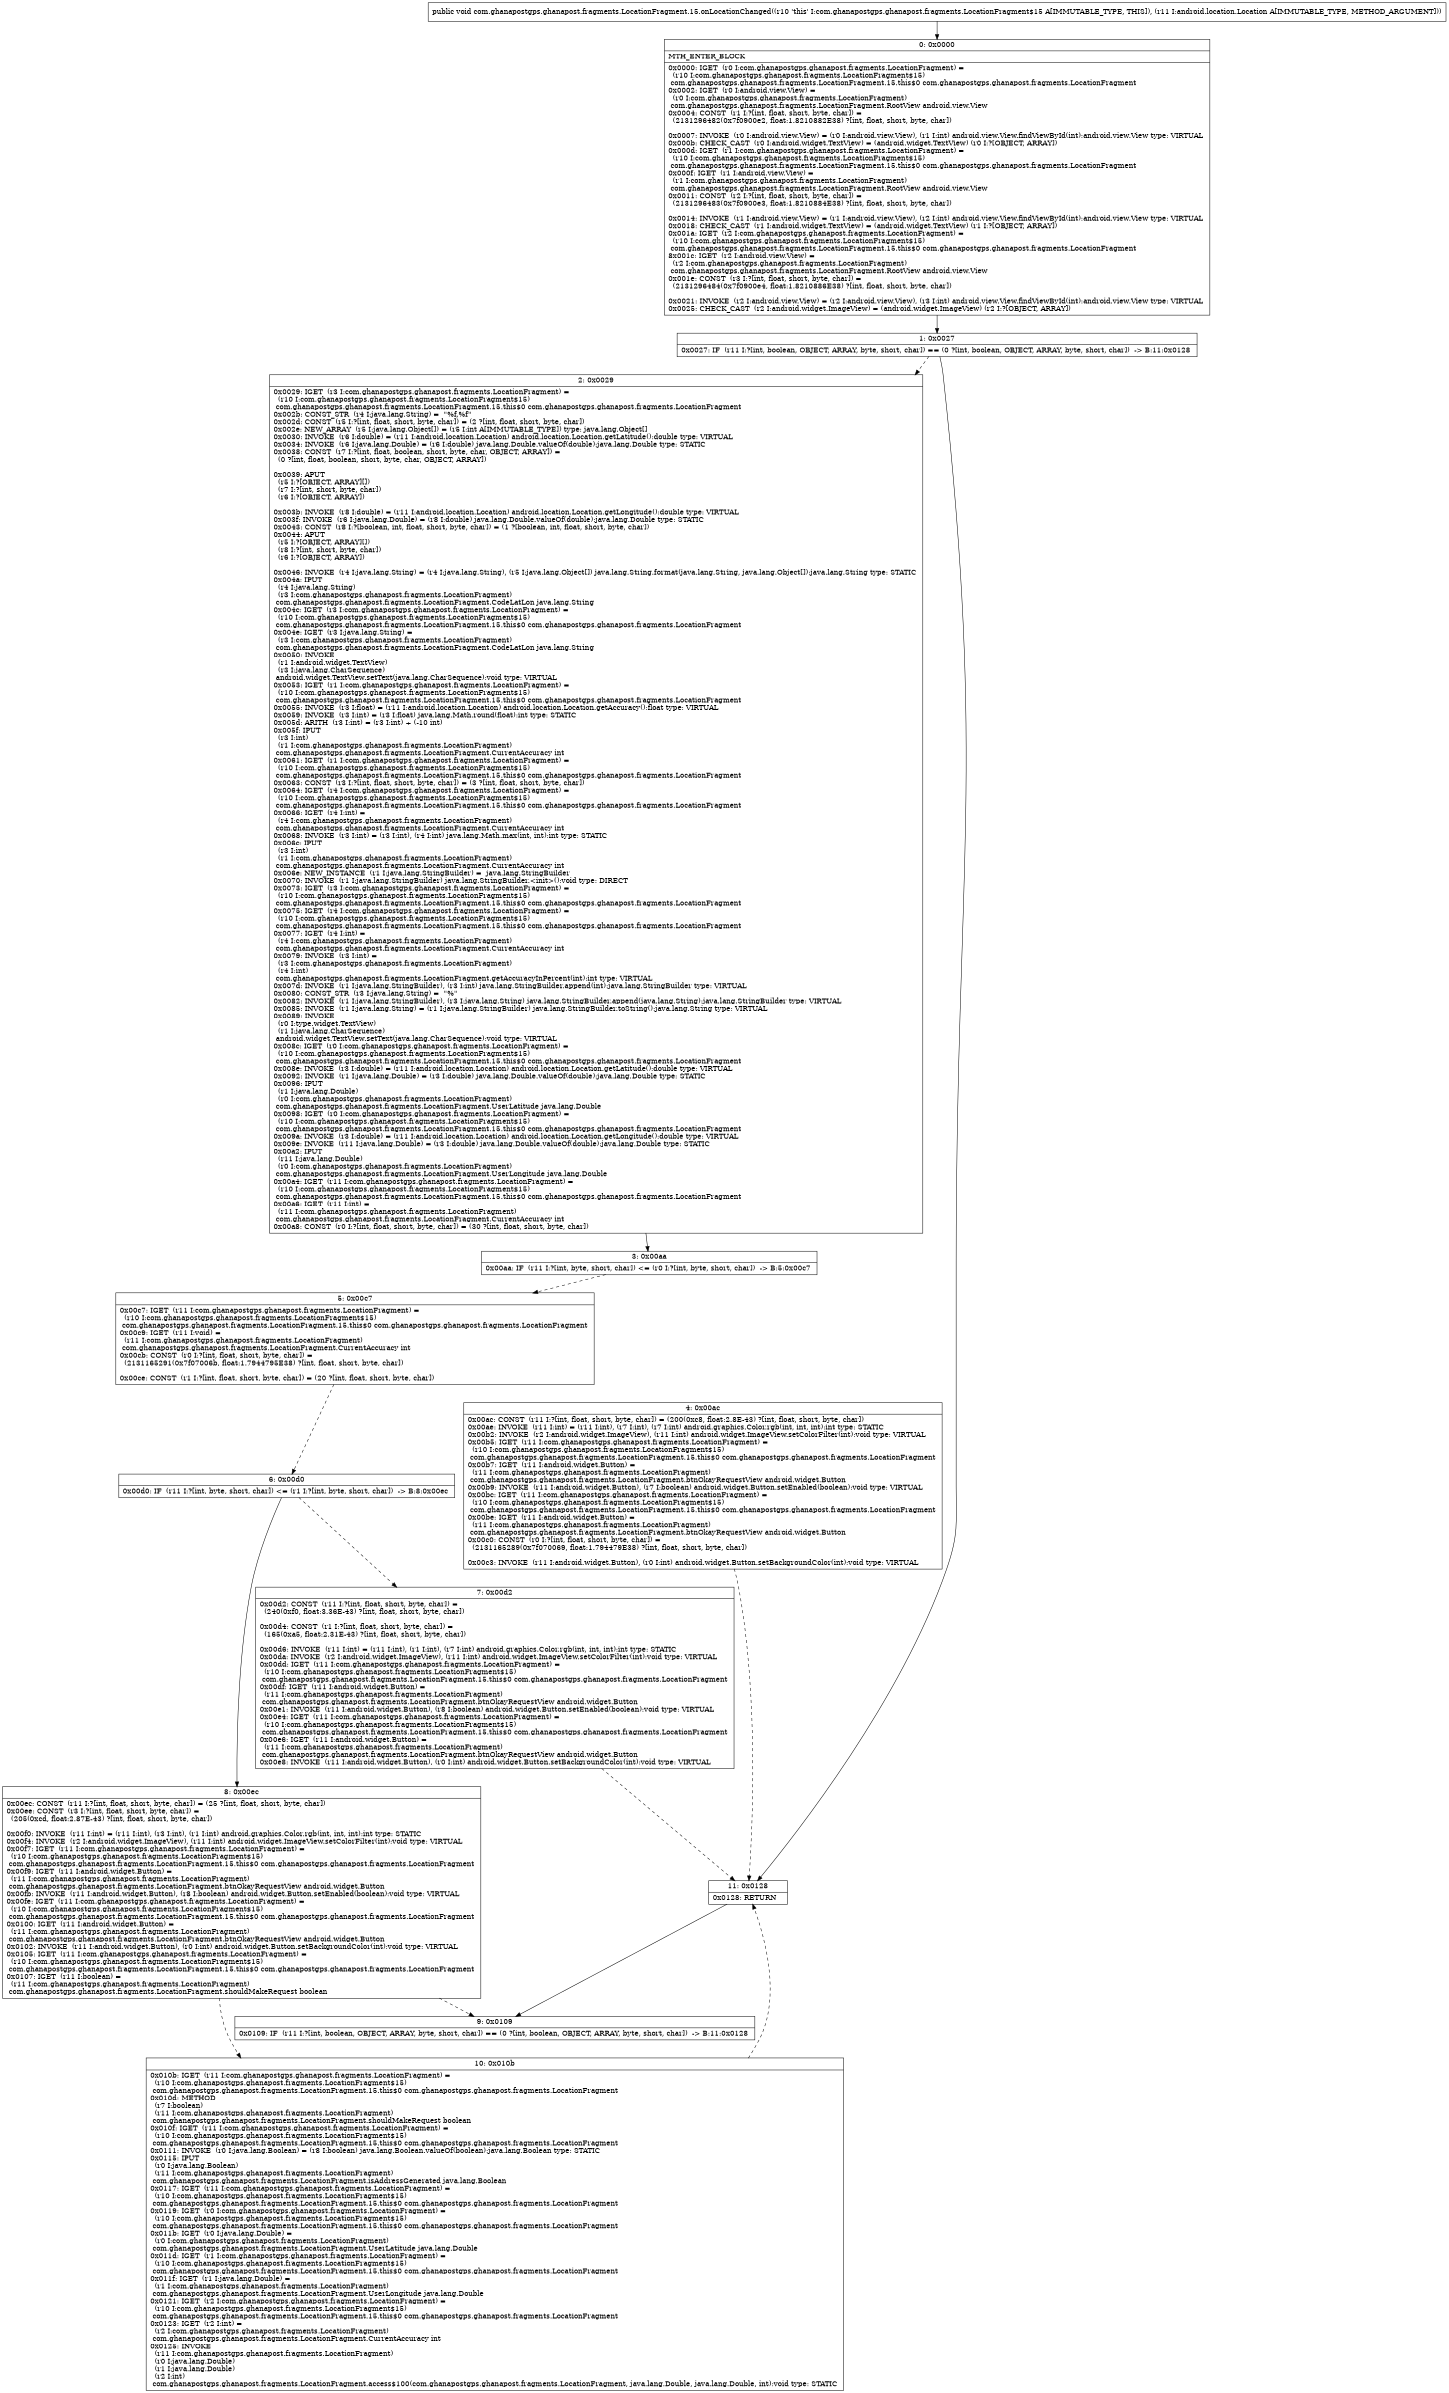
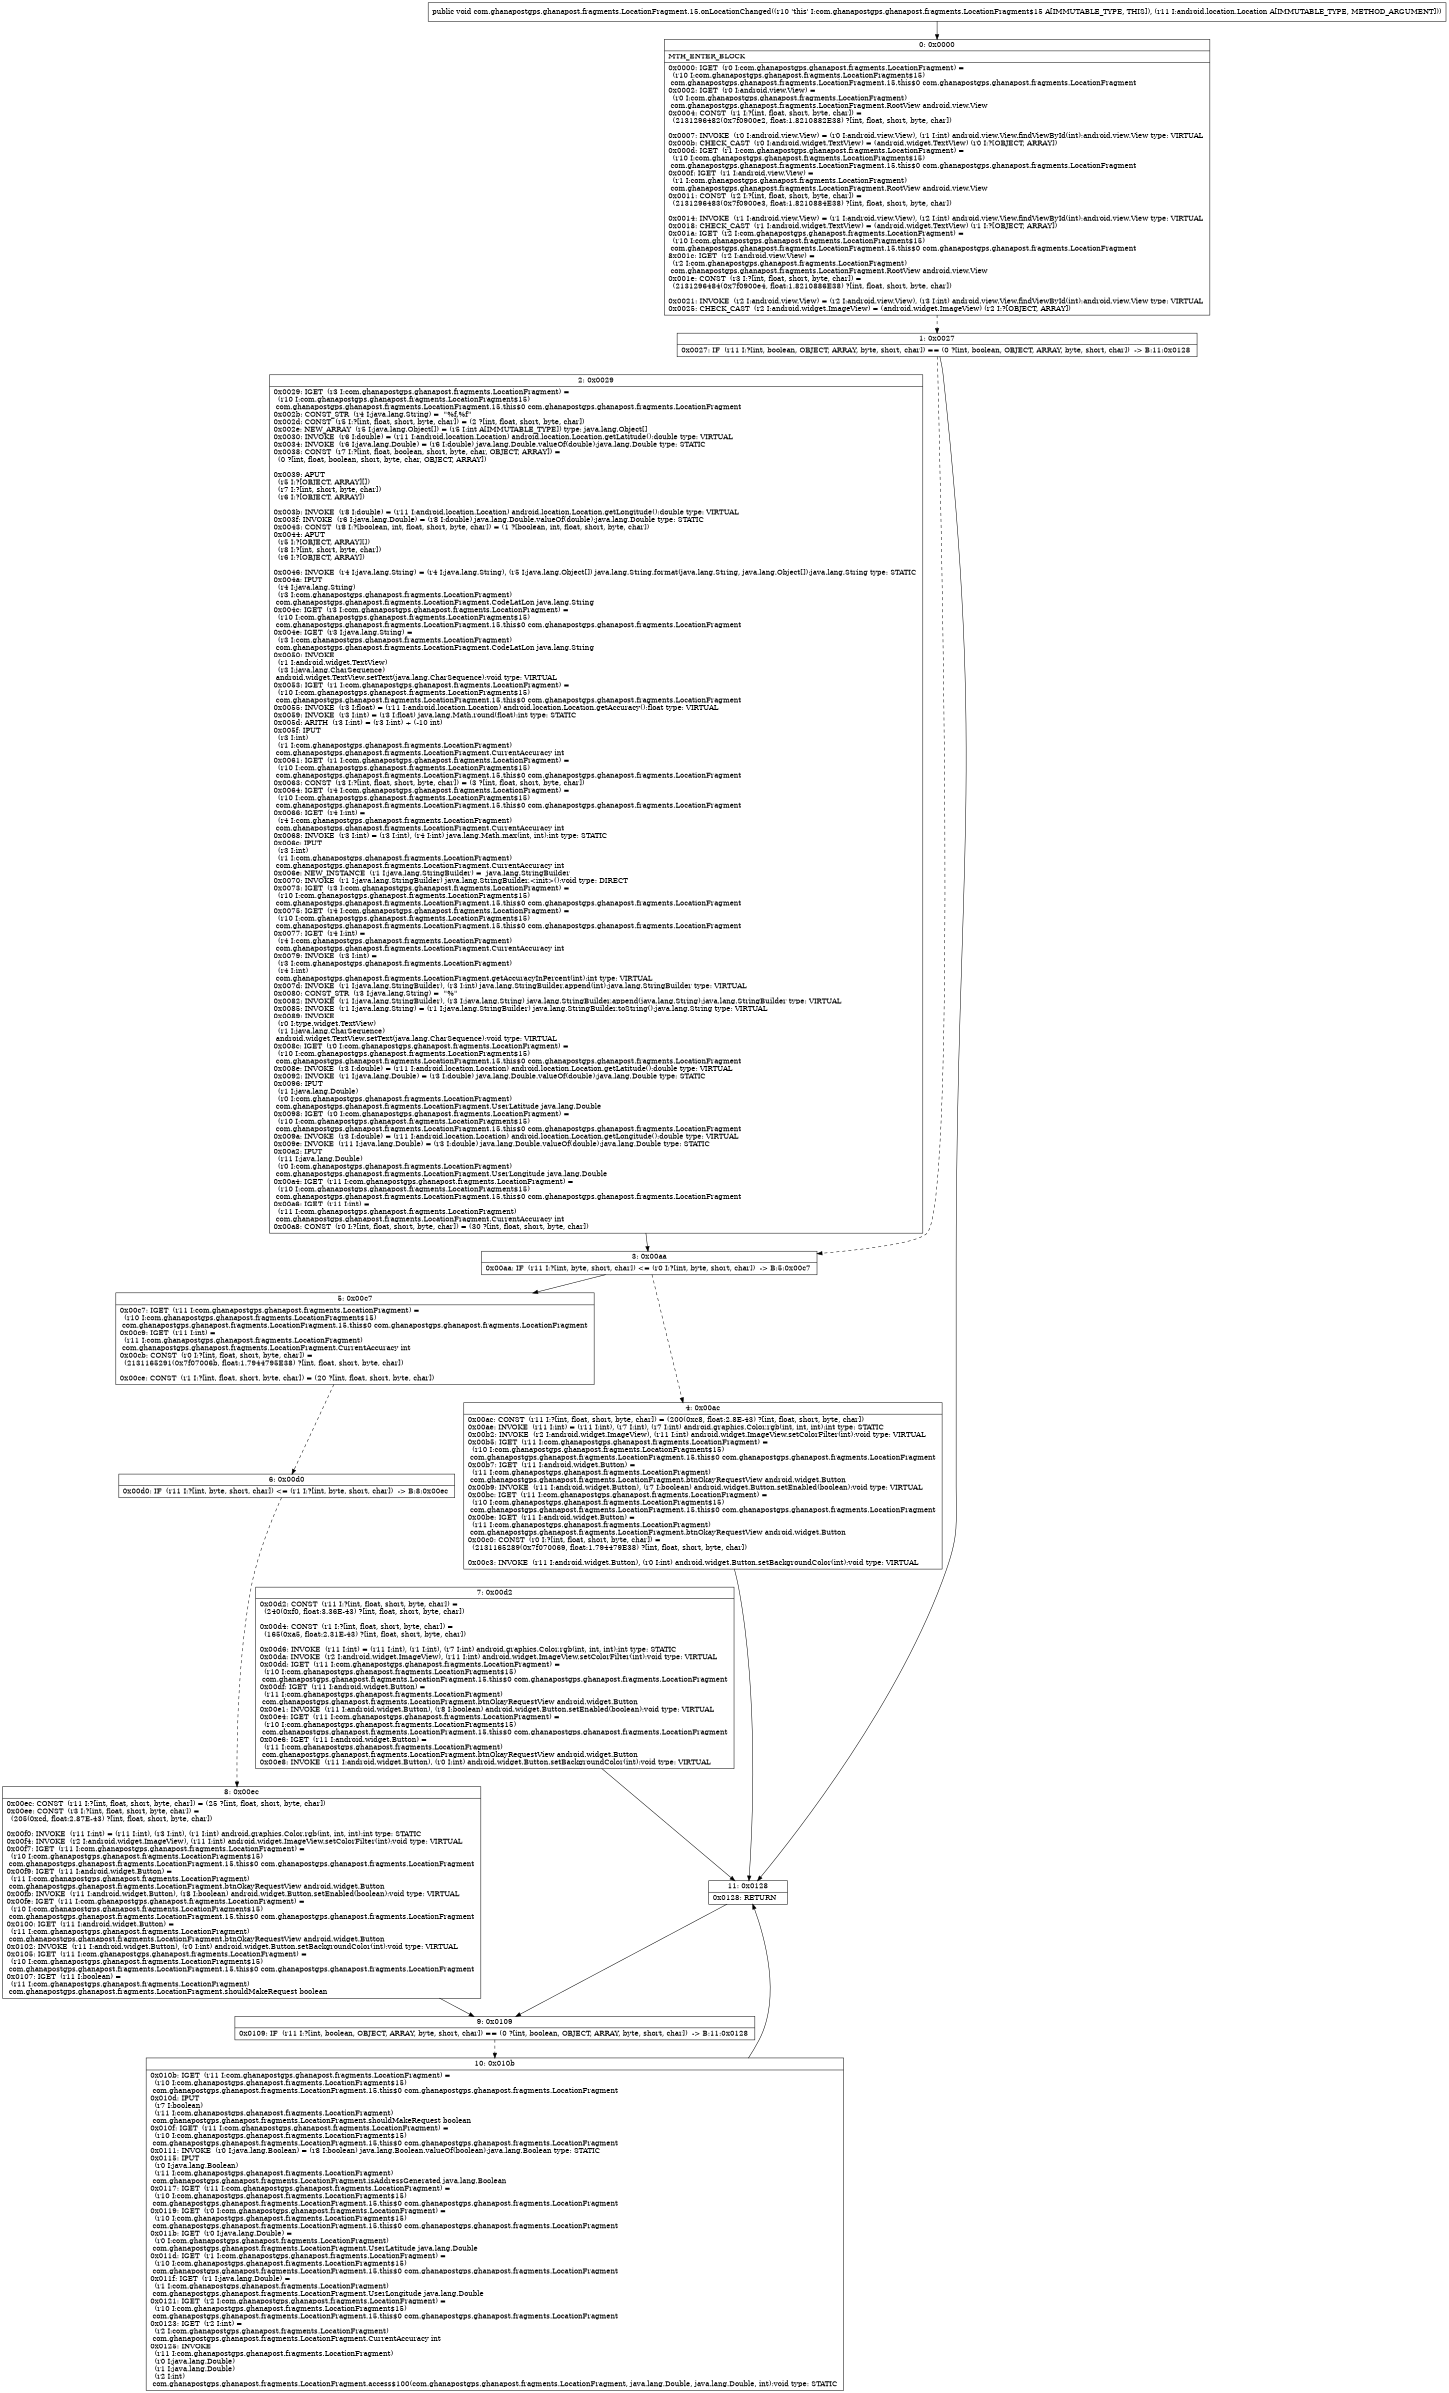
(937, 322) -> (937, 322)
(923, 364) -> (945, 849)
(572, 1283) -> (572, 1283)
(172, 1333) -> (169, 1333)
none -> (667, 1336)
(346, 1541) -> none
(244, 1637) -> (244, 1637)
(752, 1722) -> (752, 1722)
(666, 1823) -> (666, 1823)
(770, 1985) -> (770, 1985)
(454, 2006) -> (454, 2006)
(225, 2027) -> (495, 2046)
(185, 2098) -> (177, 2098)
